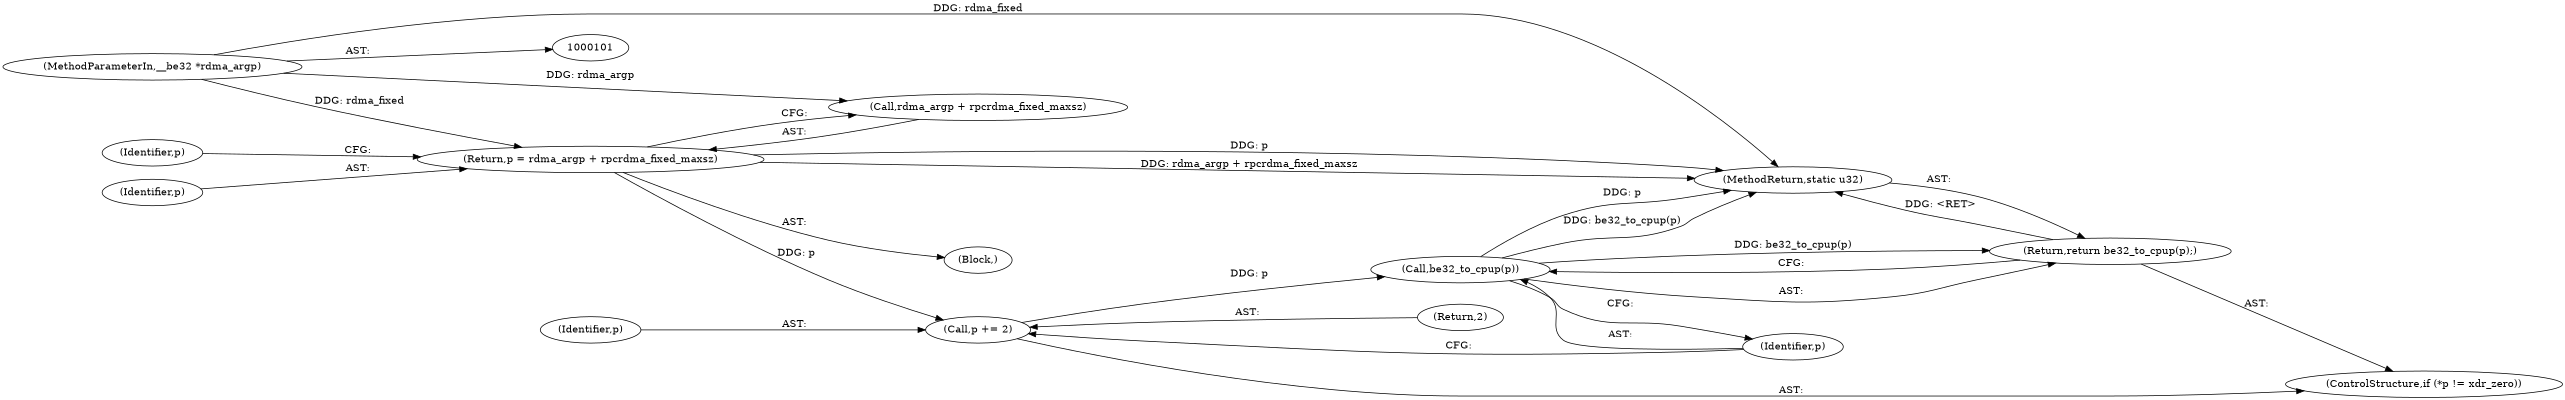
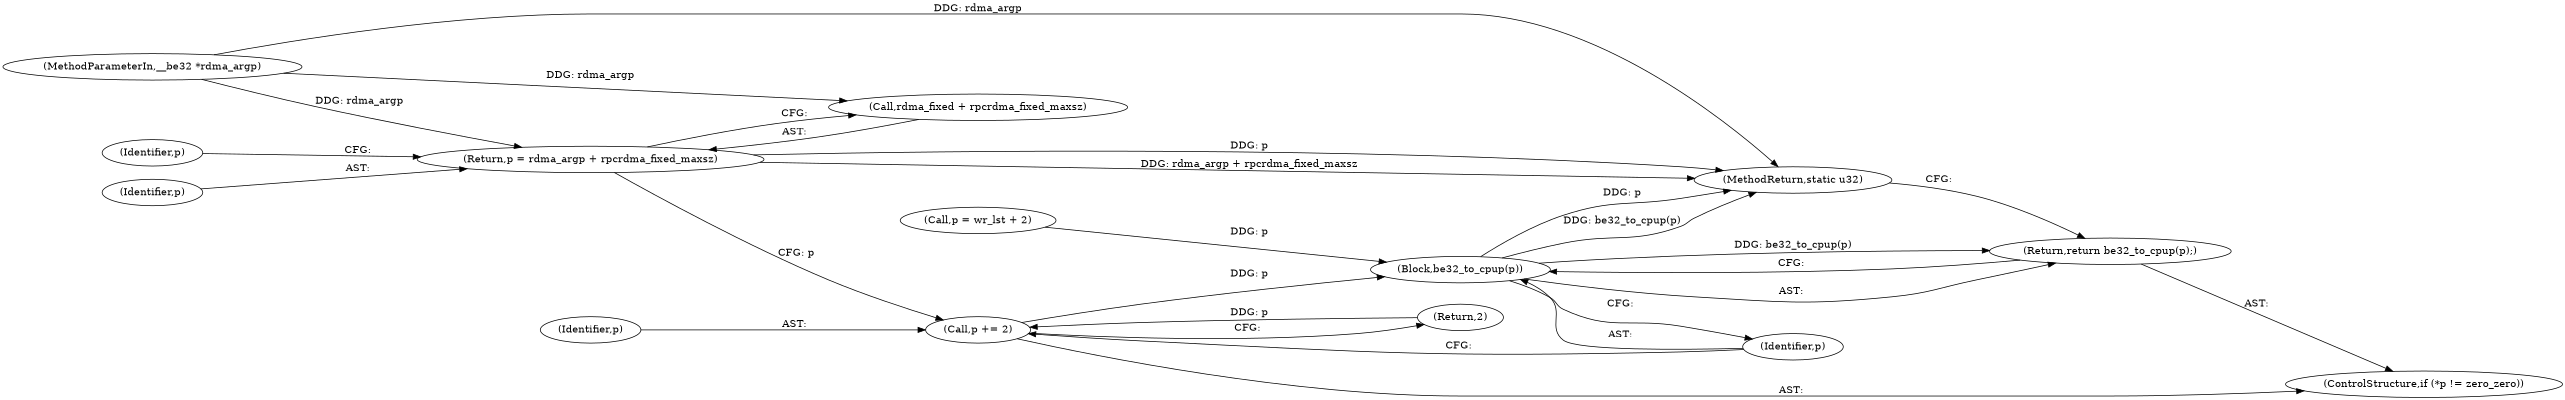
(978, 8) -> (978, 8)
(591, 48) -> none
(360, 101) -> (360, 101)
(978, 107) -> (978, 107)
(1941, 180) -> (1941, 180)
(1947, 219) -> none
none -> (978, 220)
(796, 253) -> (796, 253)
(978, 260) -> none
(1460, 270) -> (1460, 270)
(1249, 313) -> (1249, 313)
none -> (1223, 339)
(2424, 384) -> (2424, 384)
